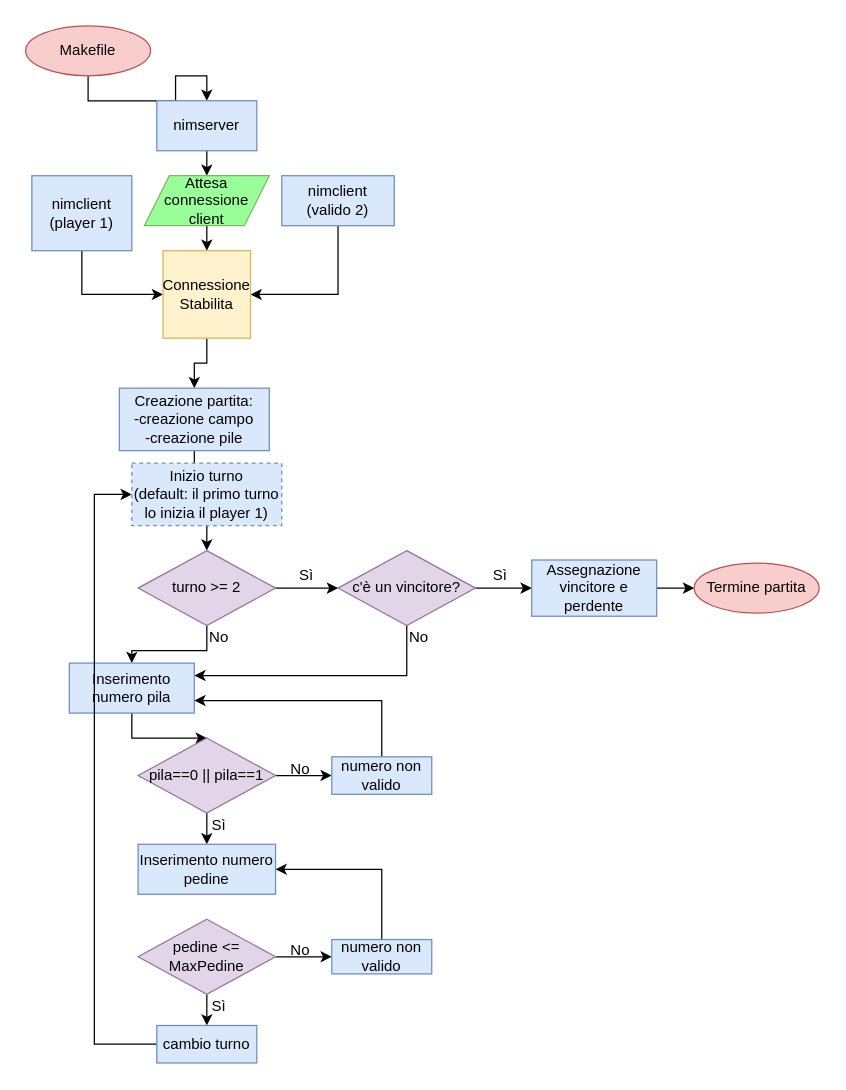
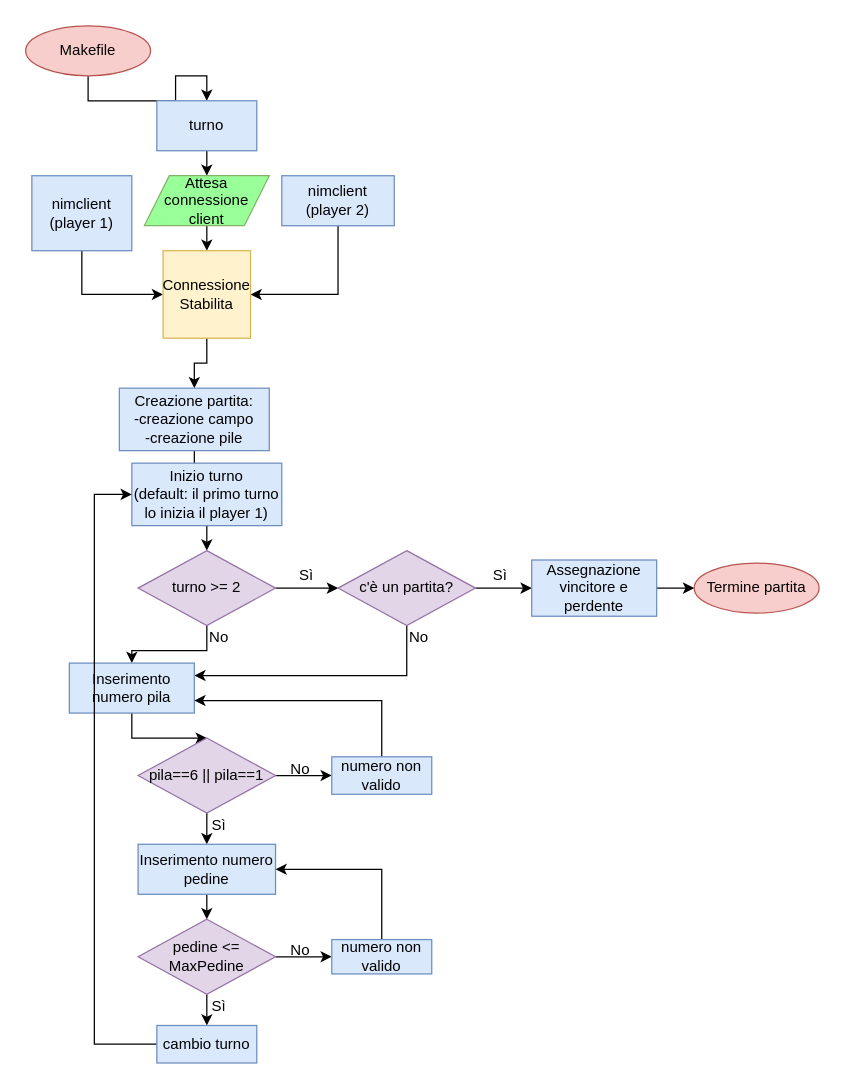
(207, 126) -> (207, 126)
(338, 201) -> (338, 201)
(207, 494) -> (207, 494)
(407, 588) -> (407, 588)
(207, 776) -> (207, 776)
none -> (207, 902)
